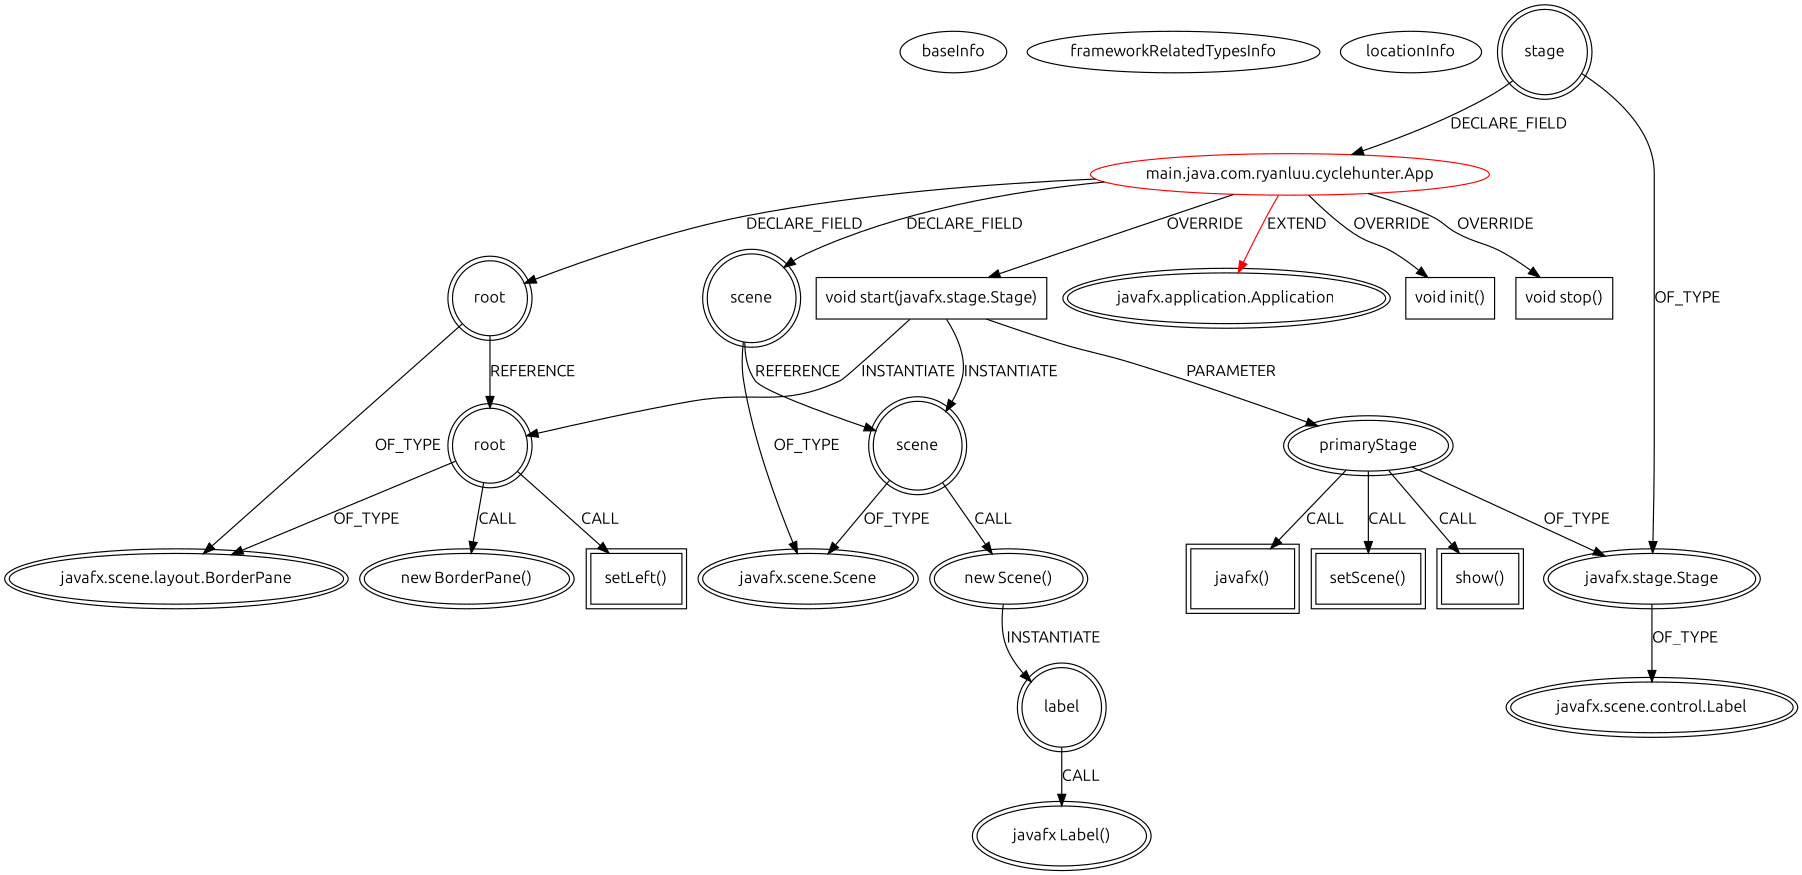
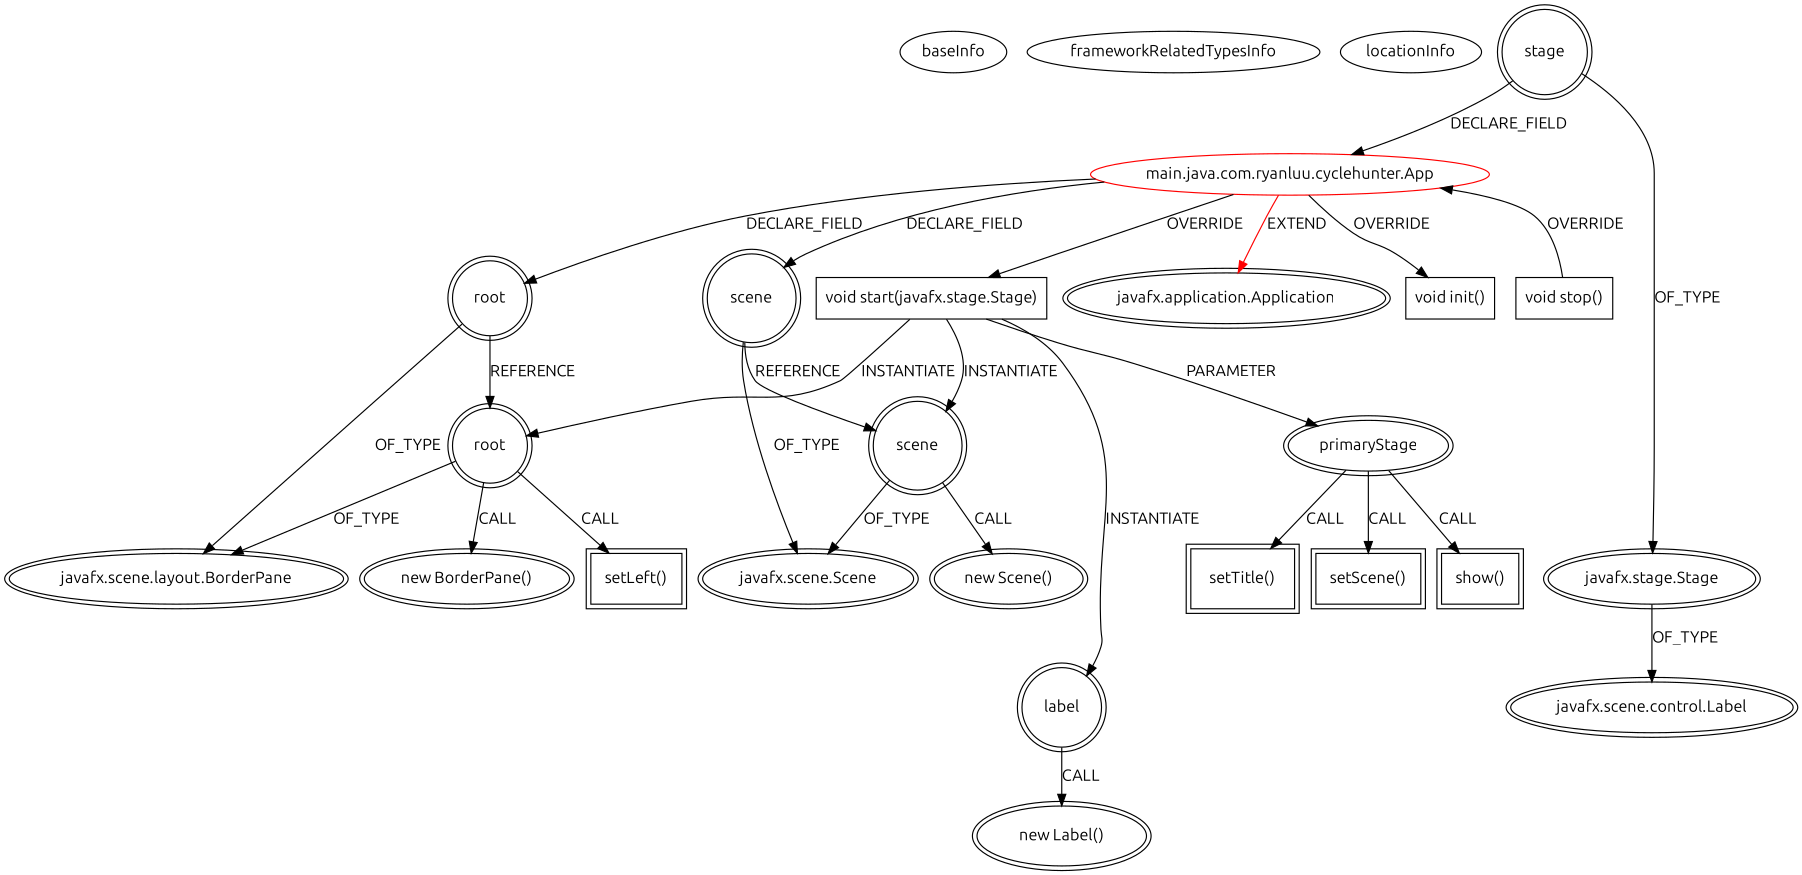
(1450, 229) -> (1527, 211)
(1503, 509) -> none
(1243, 579) -> (1243, 579)
(1005, 641) -> (1106, 473)
(1062, 836) -> (1062, 836)
